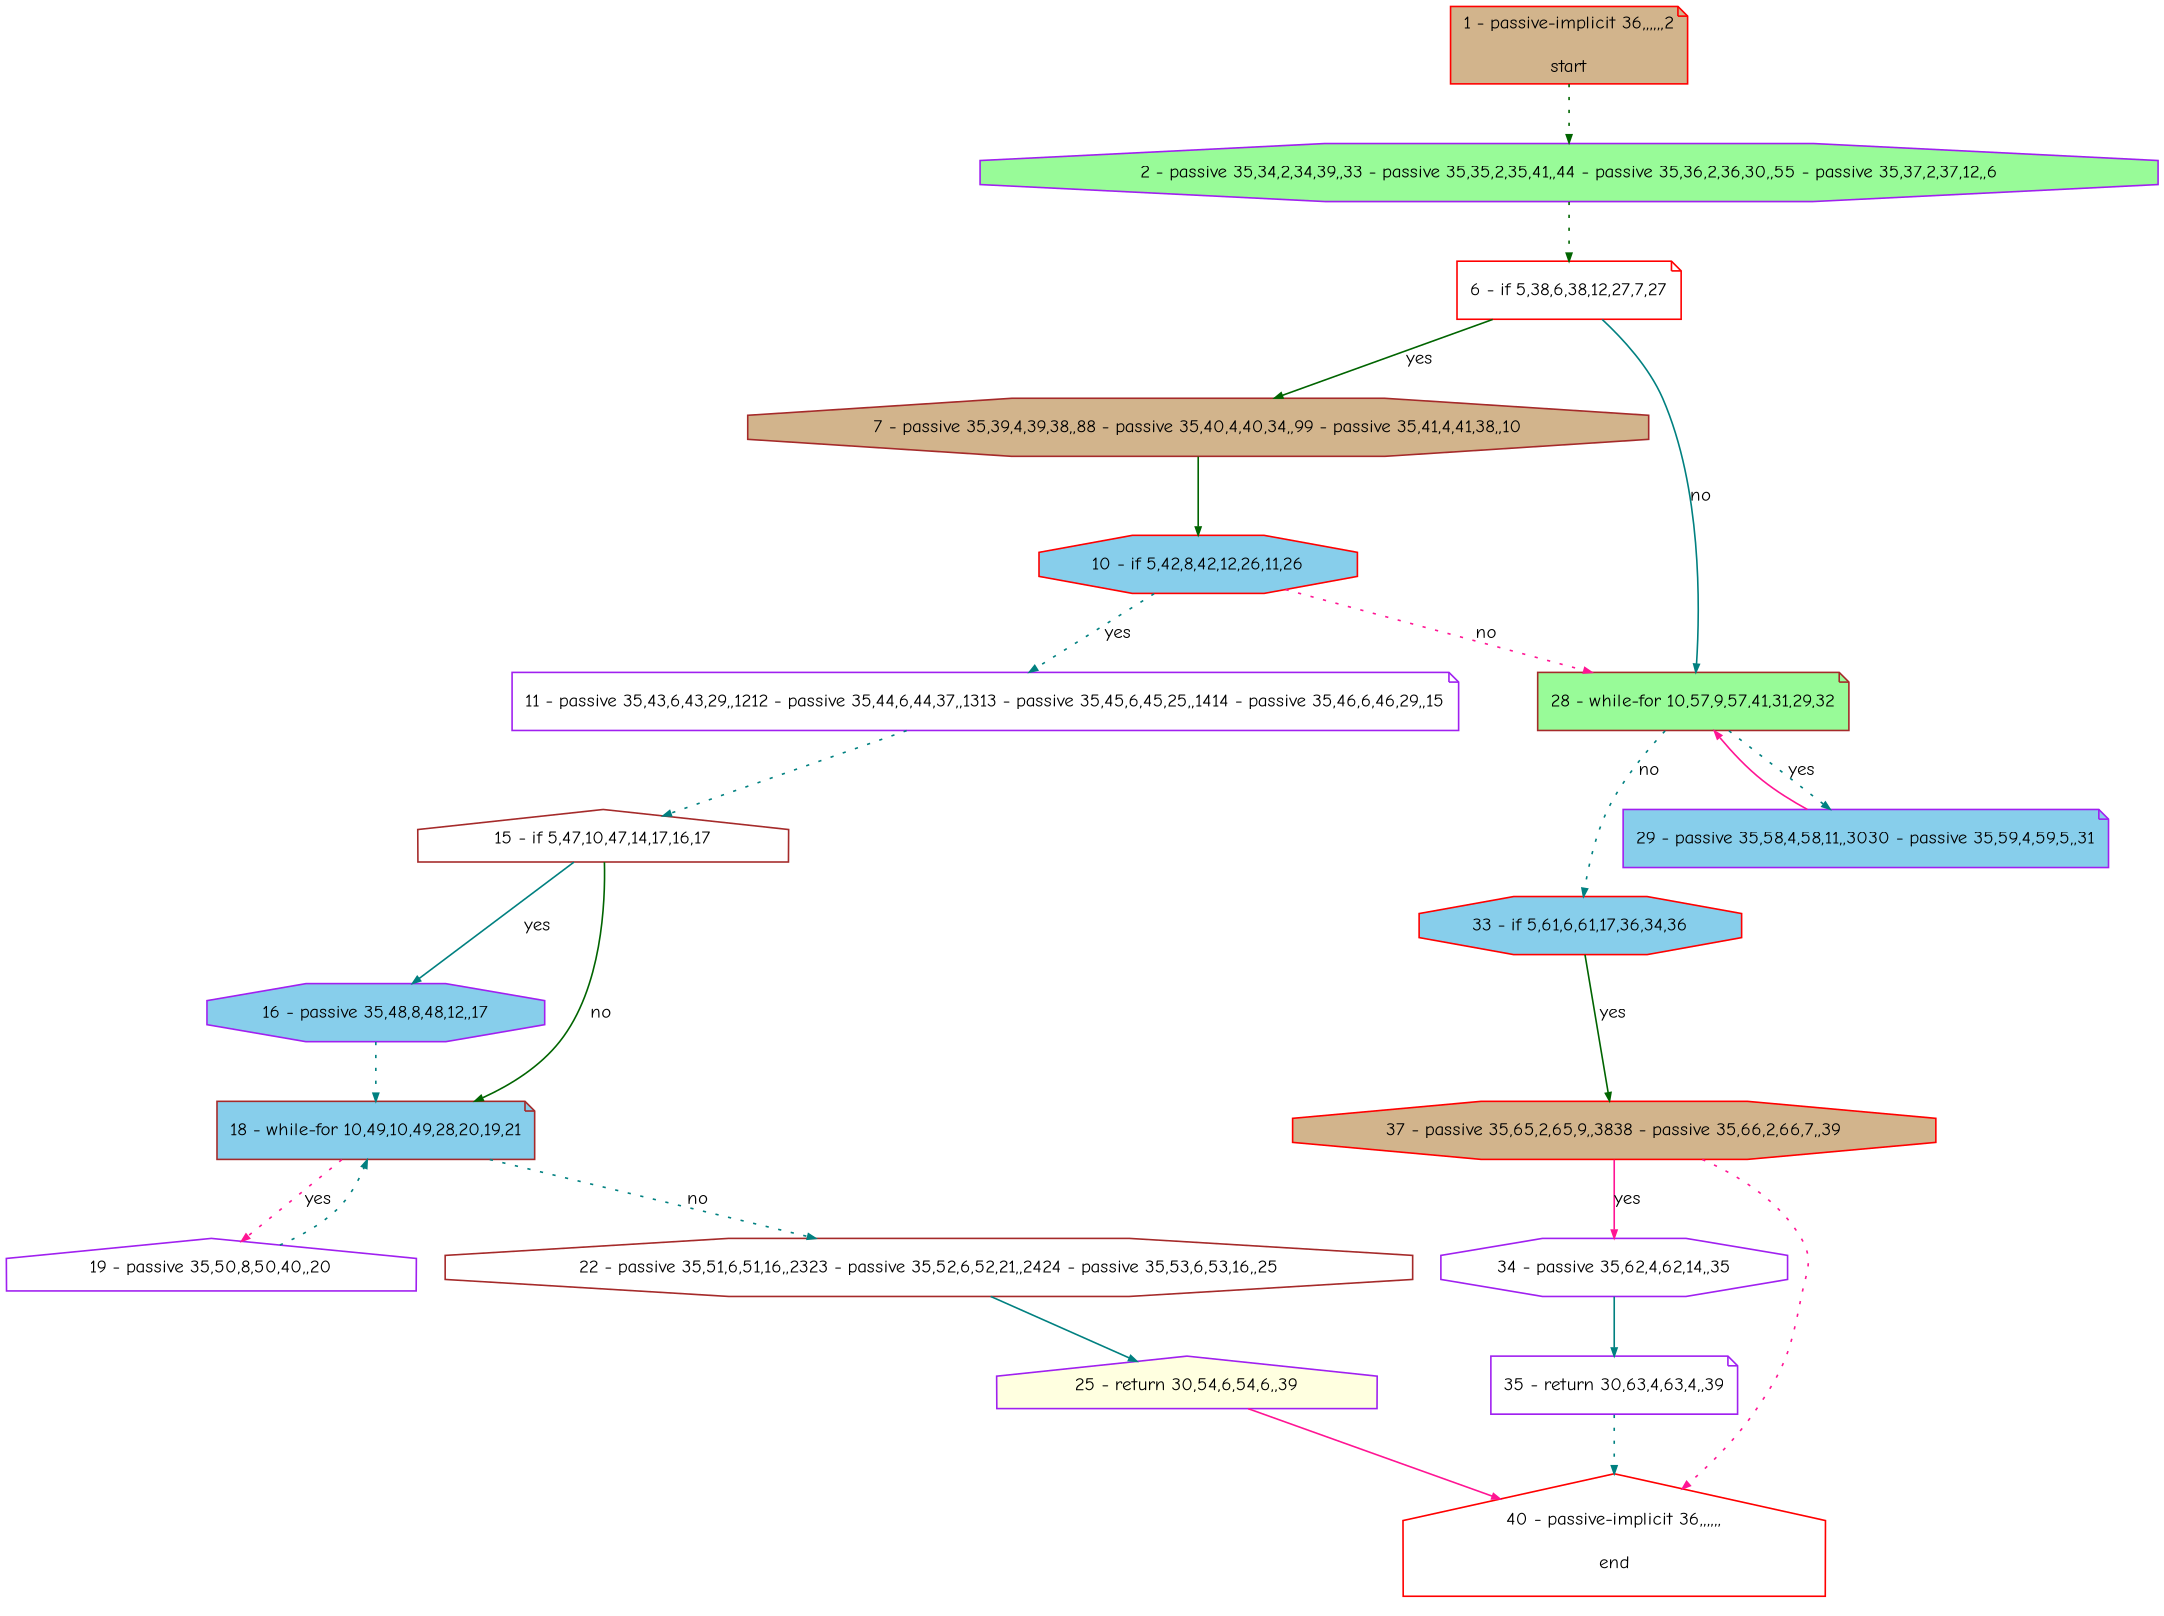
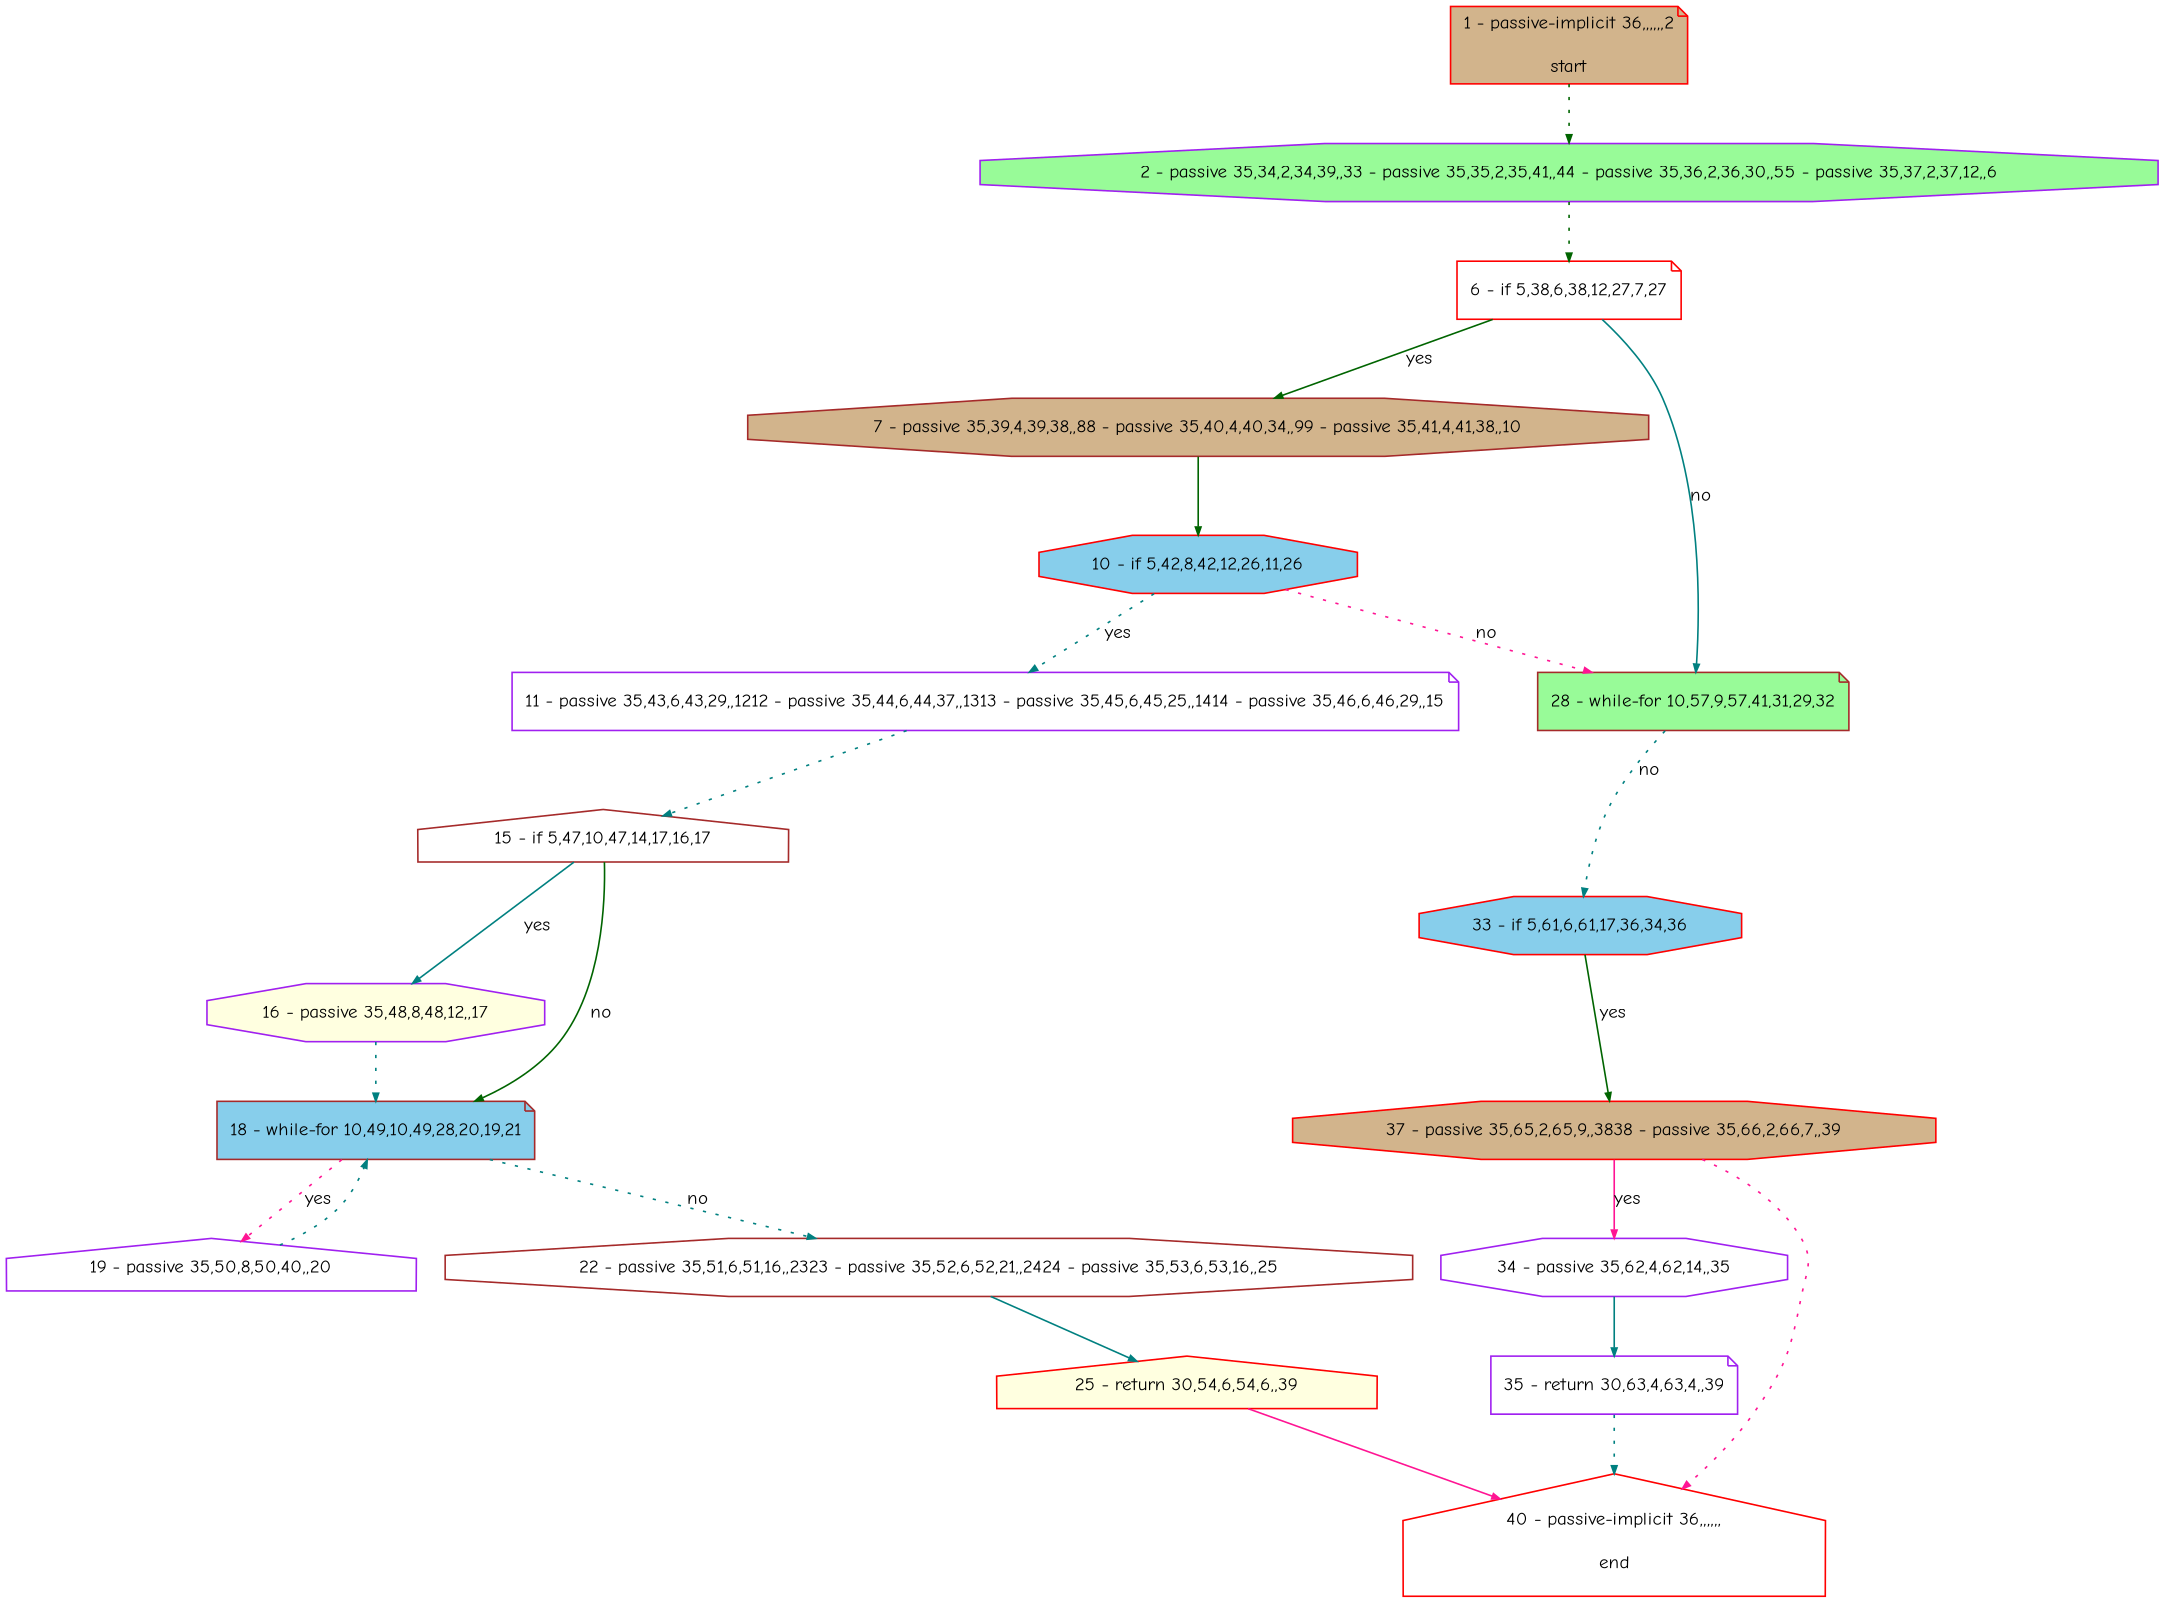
(1866, 838) -> none
(376, 1013) -> (376, 1013)
(1187, 1385) -> (1187, 1385)
